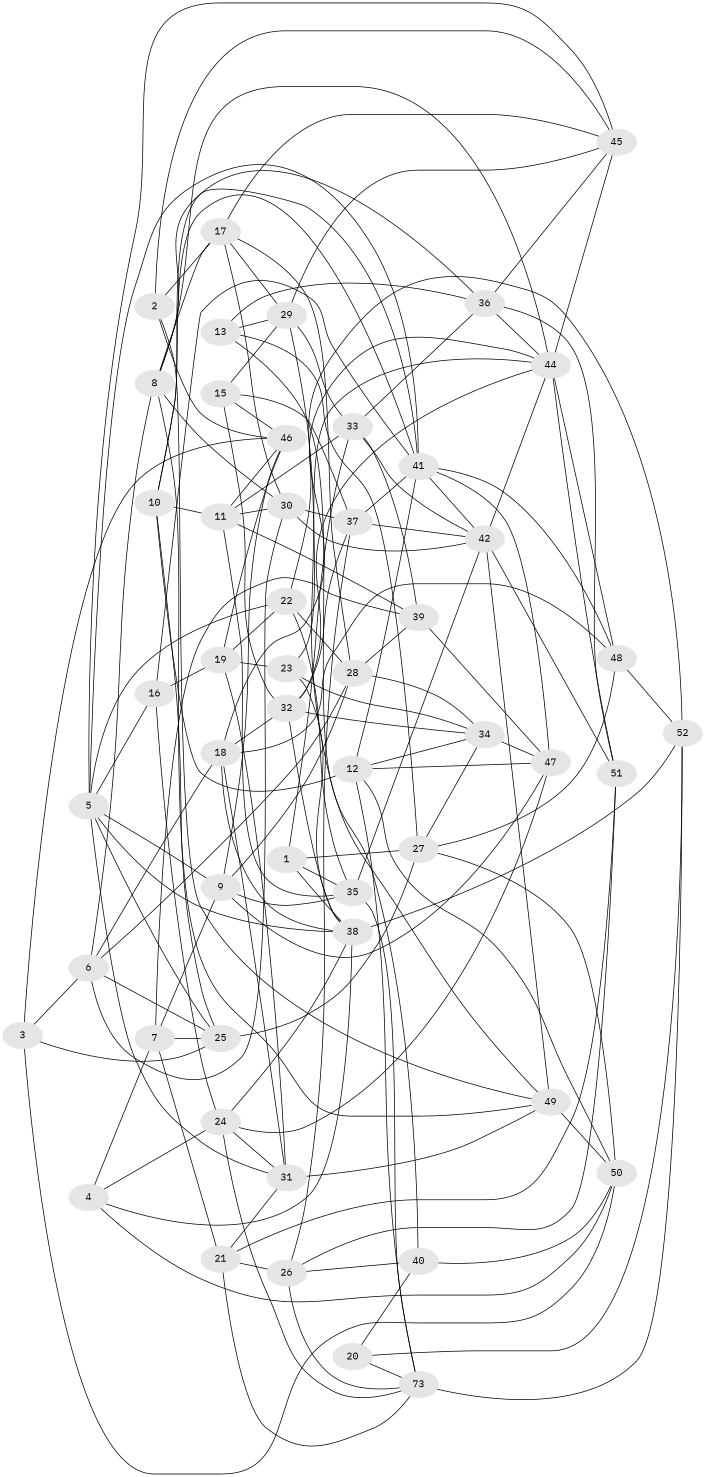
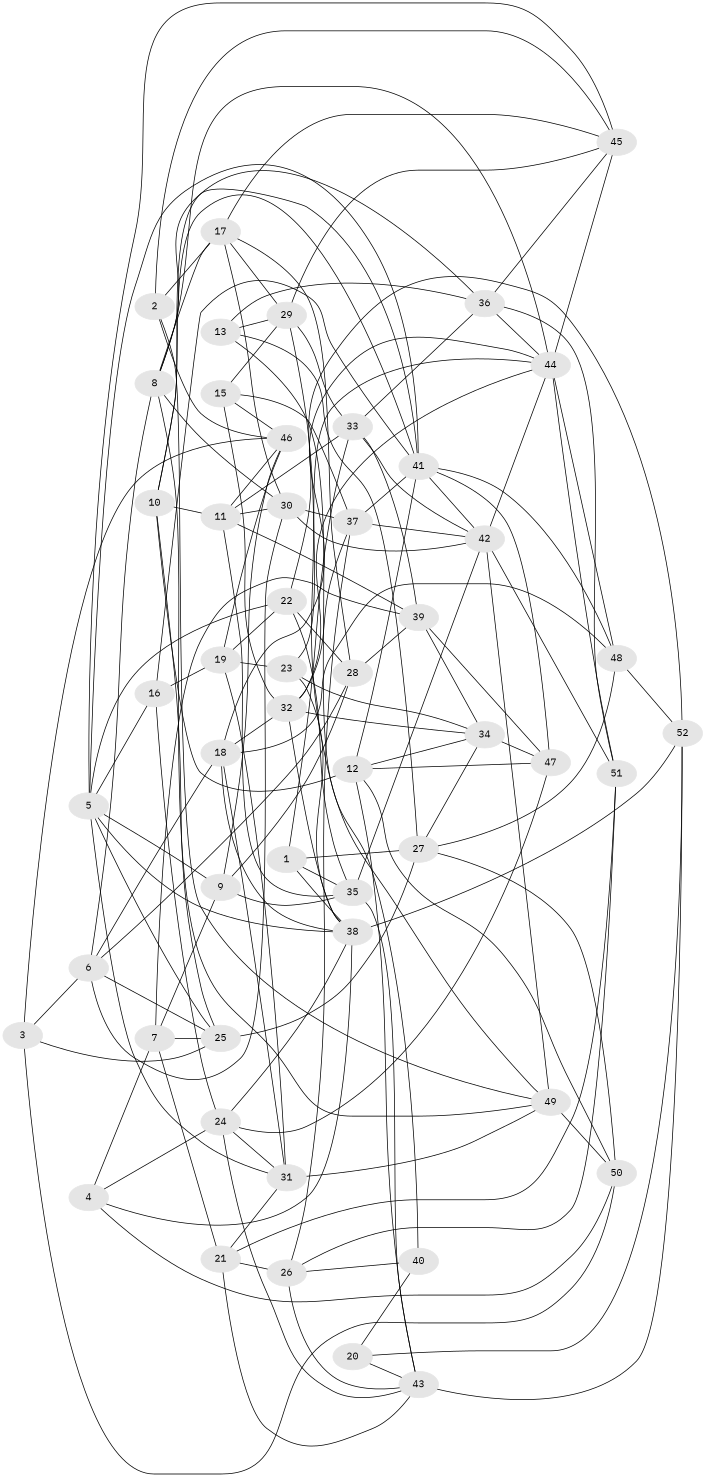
(422, 689) -> (452, 676)
(404, 935) -> none
(539, 1252) -> none
(419, 1385) -> (419, 1385)
